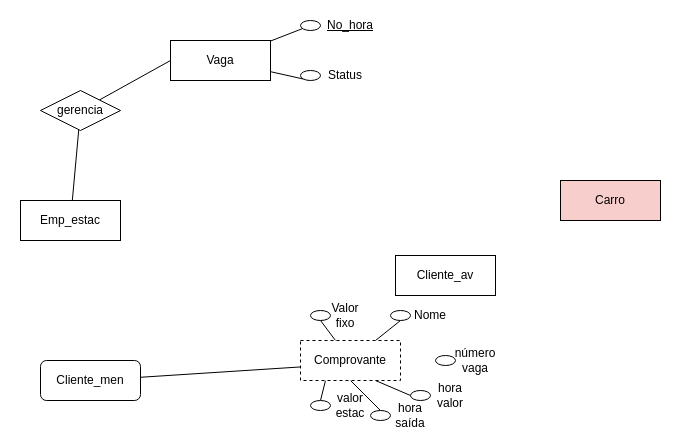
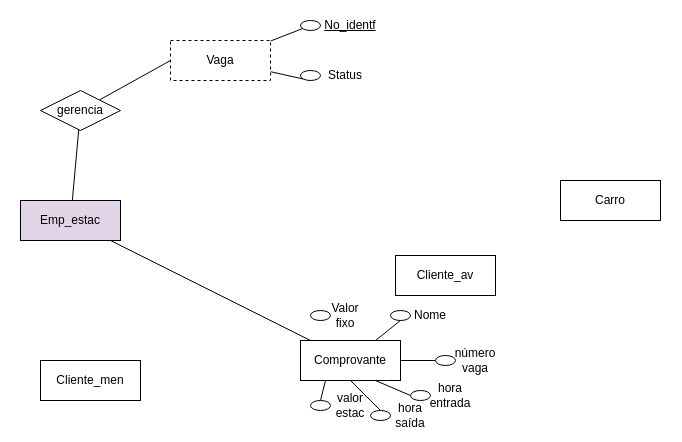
(351, 26) -> (351, 26)
(221, 61) -> (221, 61)
(611, 201) -> (611, 201)
(71, 221) -> (71, 221)
(328, 331) -> (211, 291)
(351, 361) -> (351, 361)
(222, 372) -> (418, 361)
(91, 381) -> (91, 381)
(451, 396) -> (451, 396)
